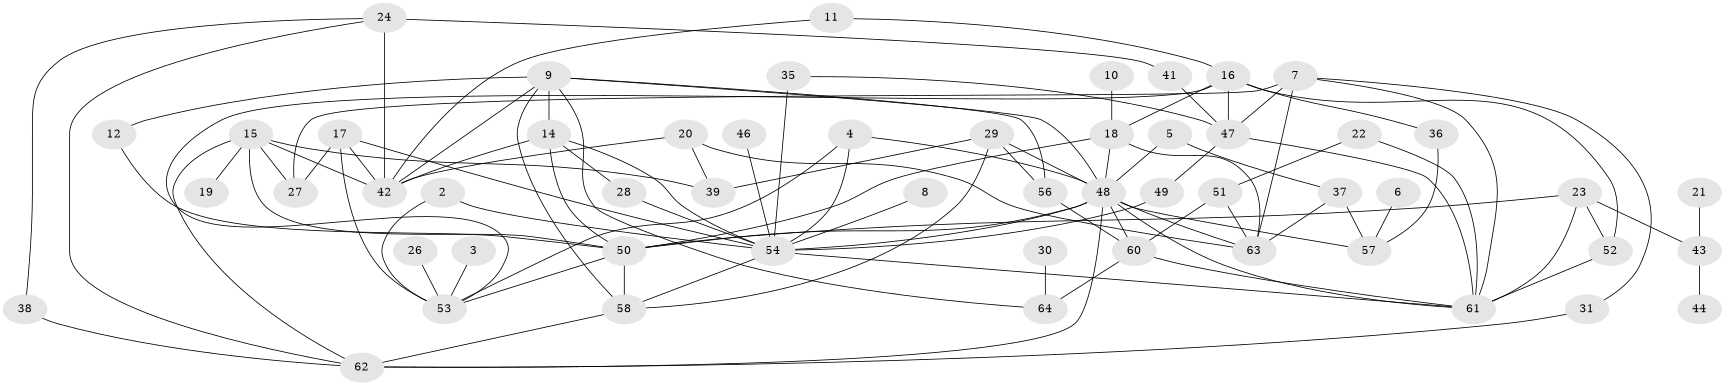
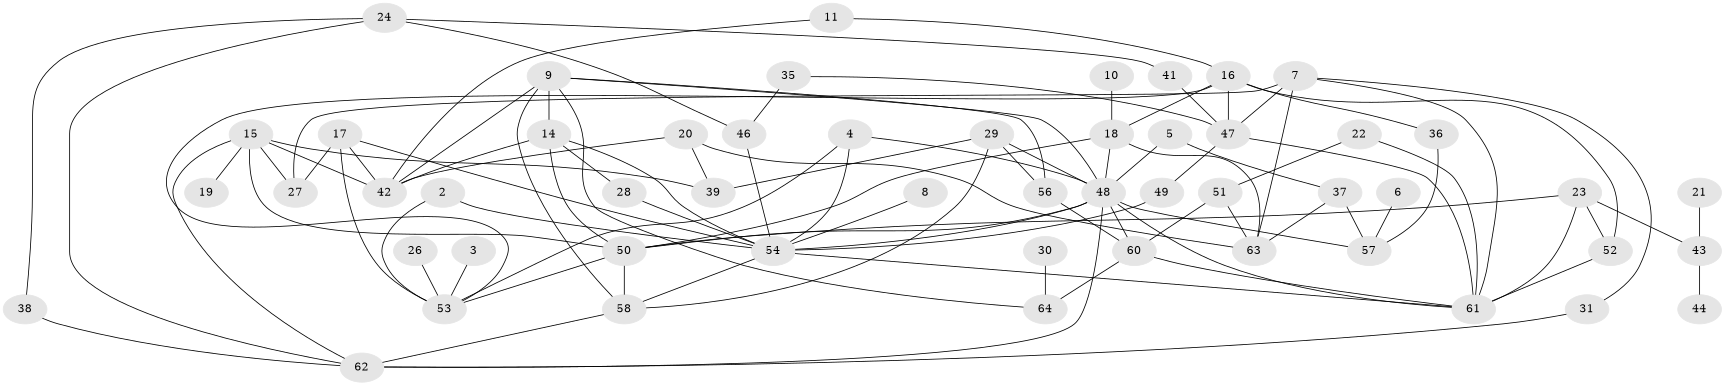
(385, 116) -> (571, 59)
(114, 134) -> none
(781, 167) -> (766, 105)
(1183, 226) -> none
